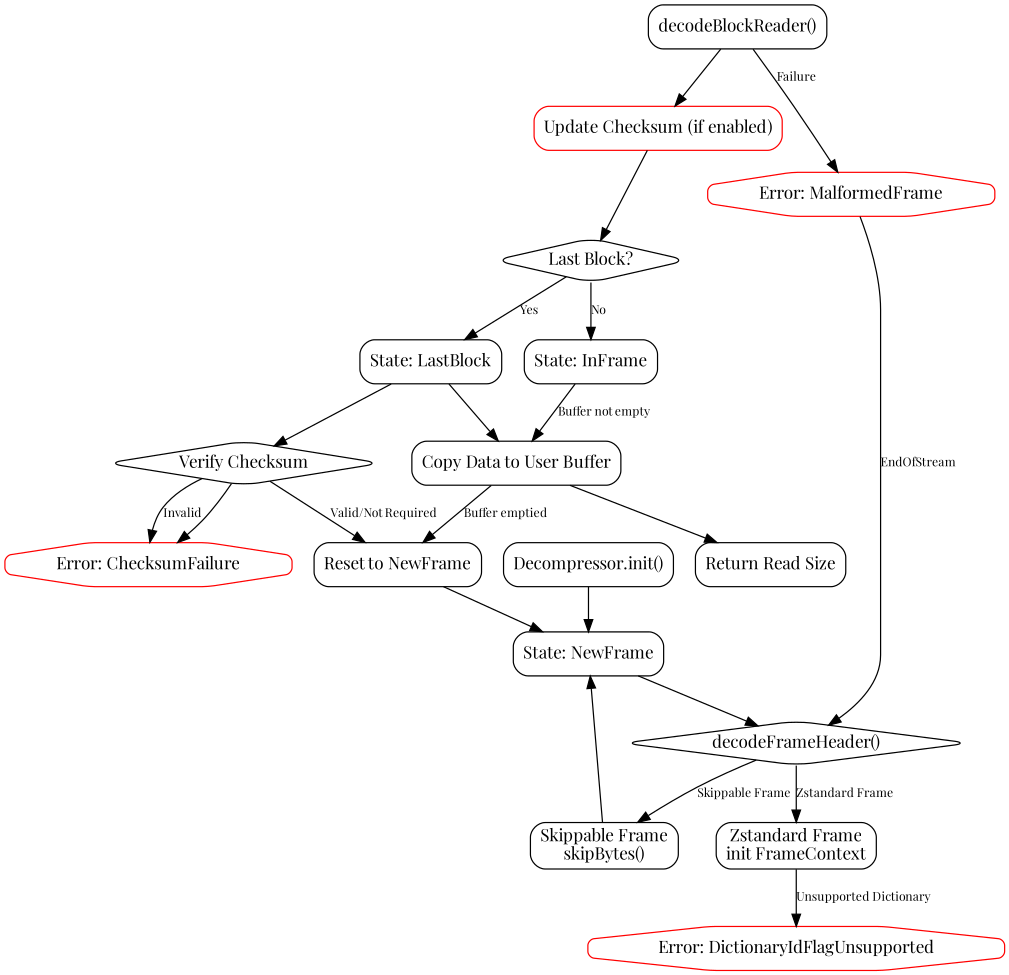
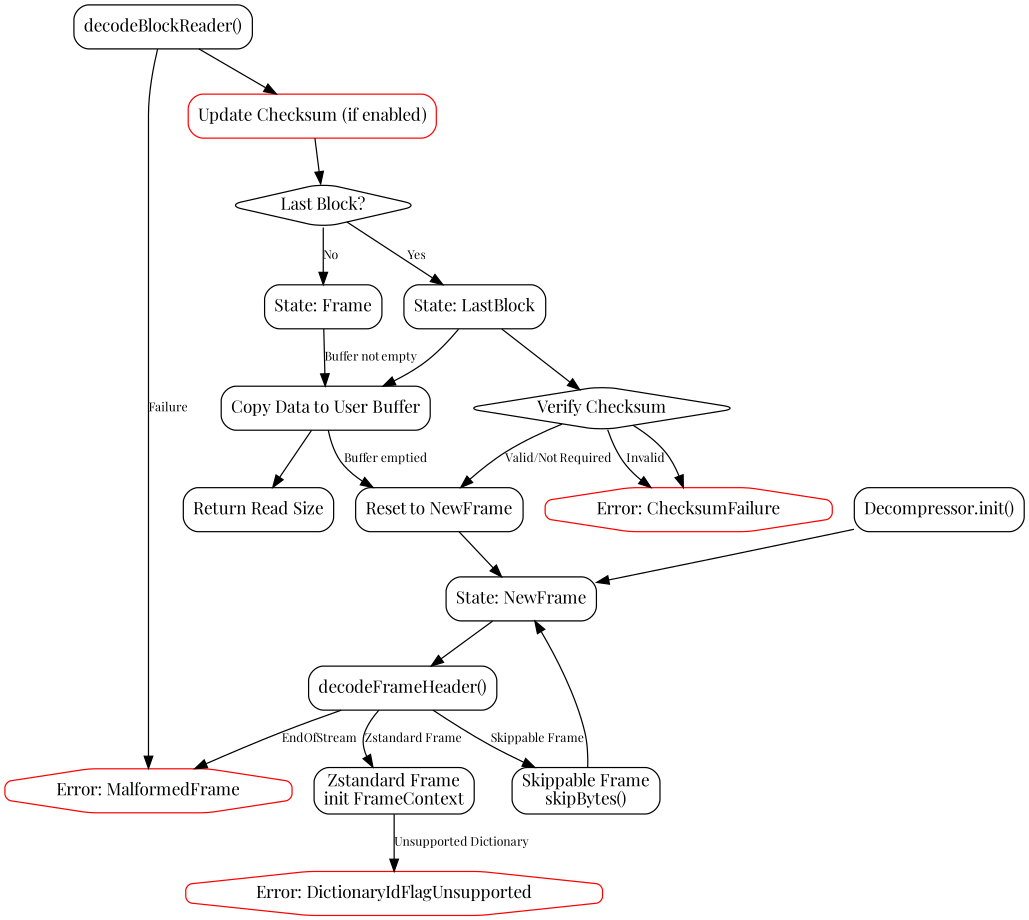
(591, 362) -> (323, 307)
(881, 474) -> (273, 736)
(796, 743) -> (403, 688)
